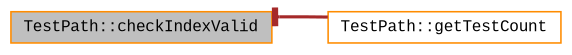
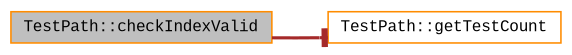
(304, 17) -> (296, 38)
